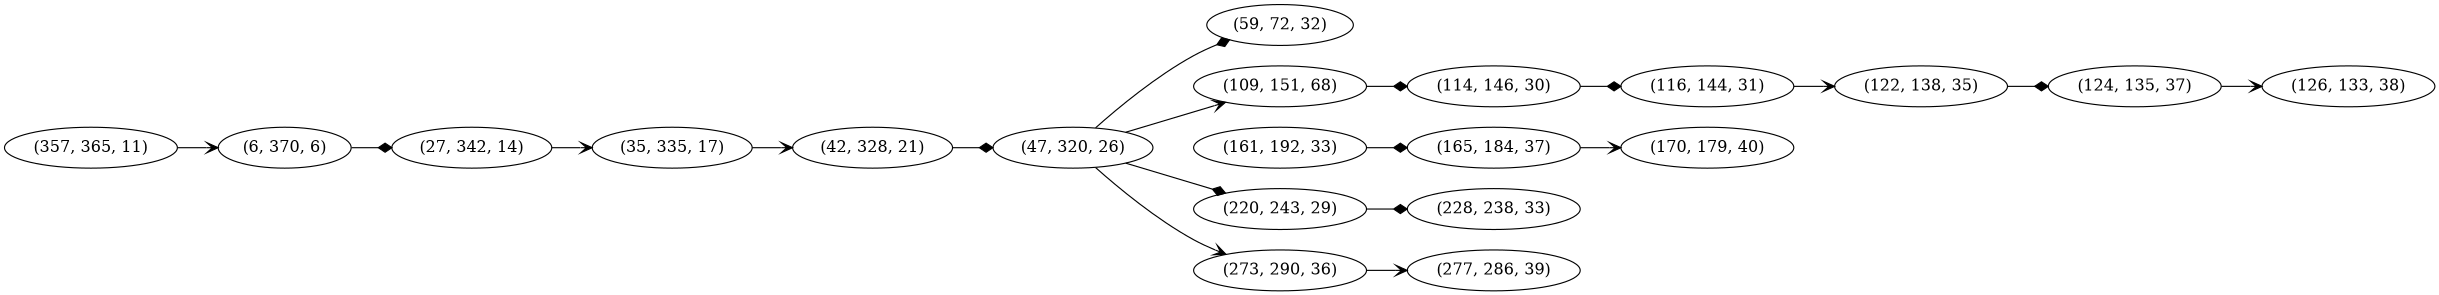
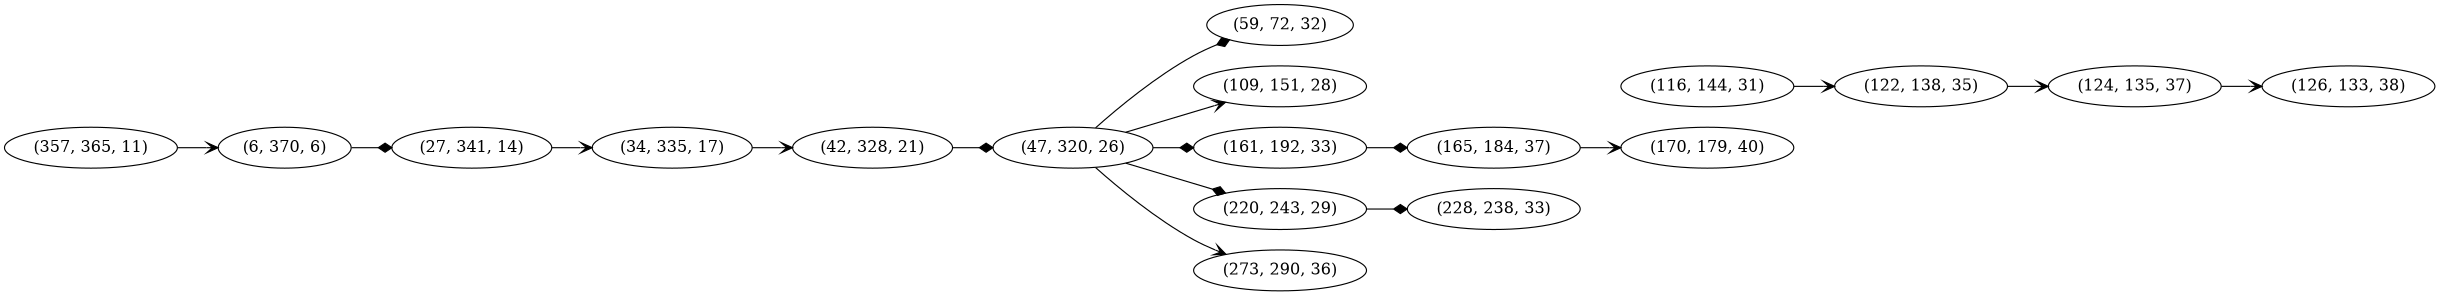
(1280, 86) -> (1280, 86)
(1494, 86) -> none
(2022, 86) -> (2022, 86)
(472, 148) -> (472, 148)
(672, 148) -> (672, 148)
none -> (1167, 148)
(1494, 270) -> none
